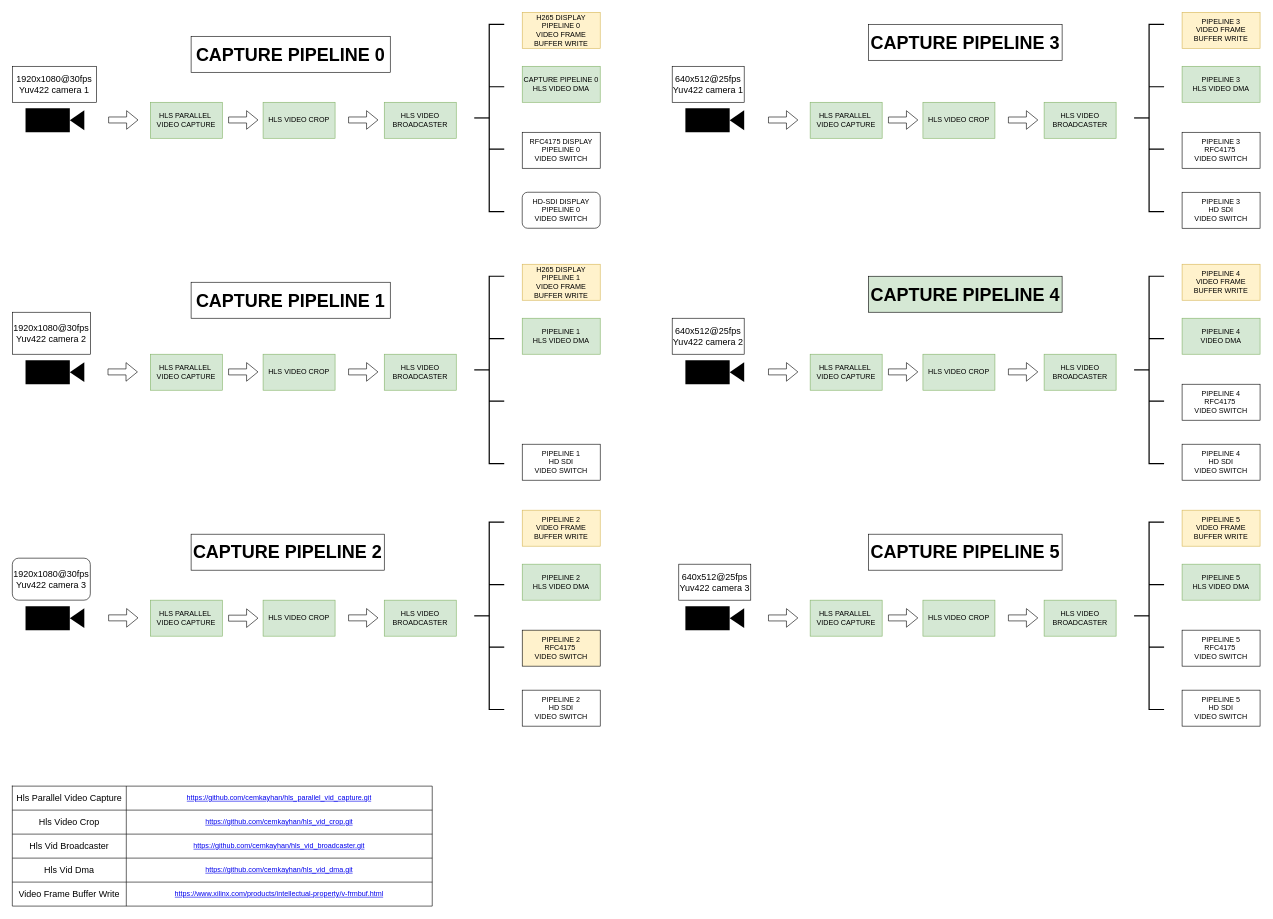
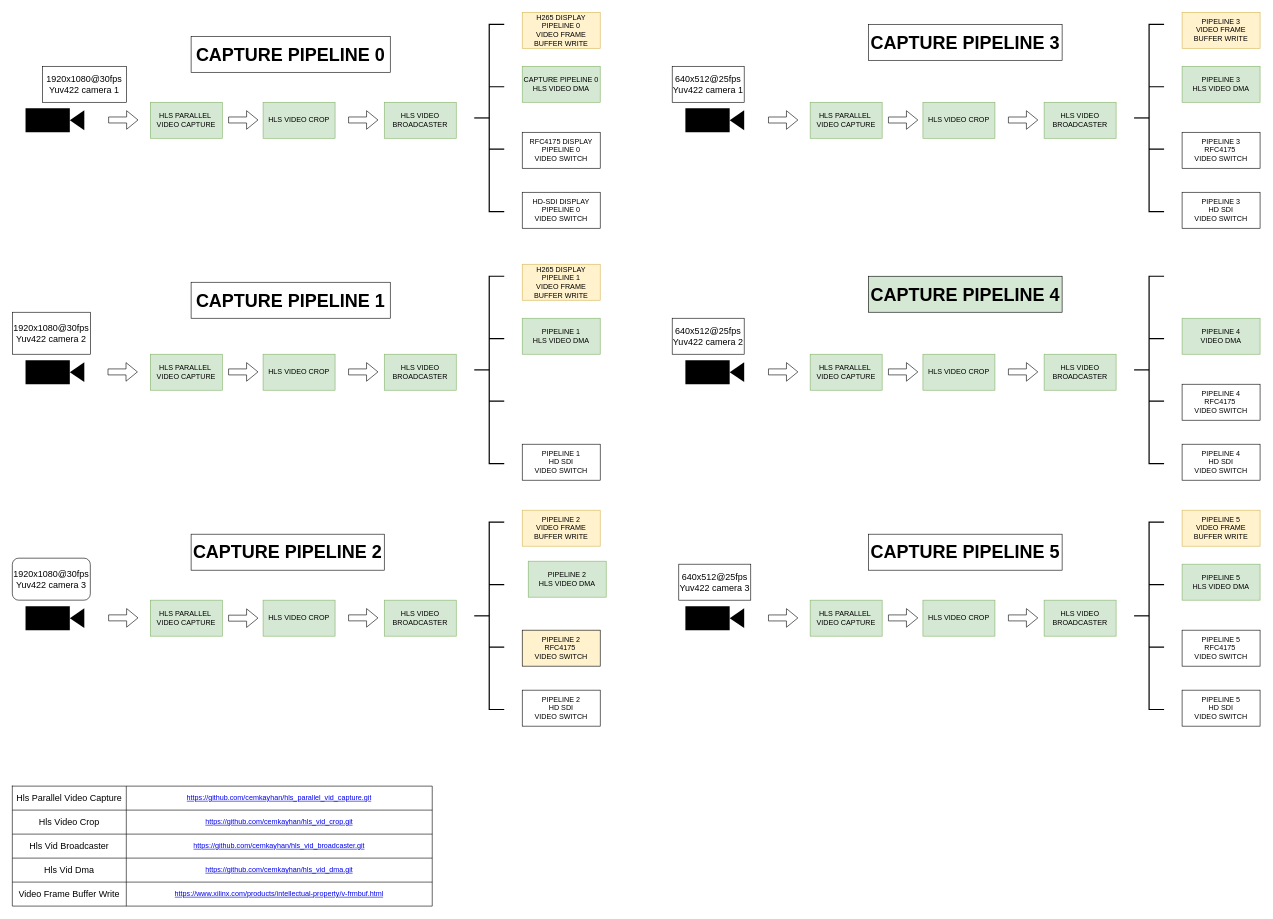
(54, 84) -> (84, 84)
(561, 210) -> (561, 210)
(1221, 282) -> none
(561, 582) -> (567, 579)
